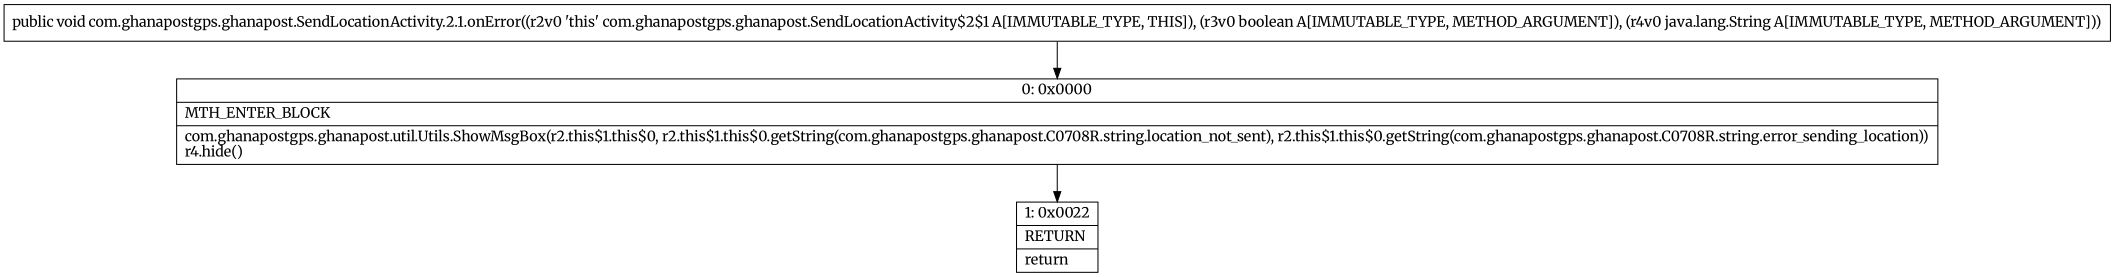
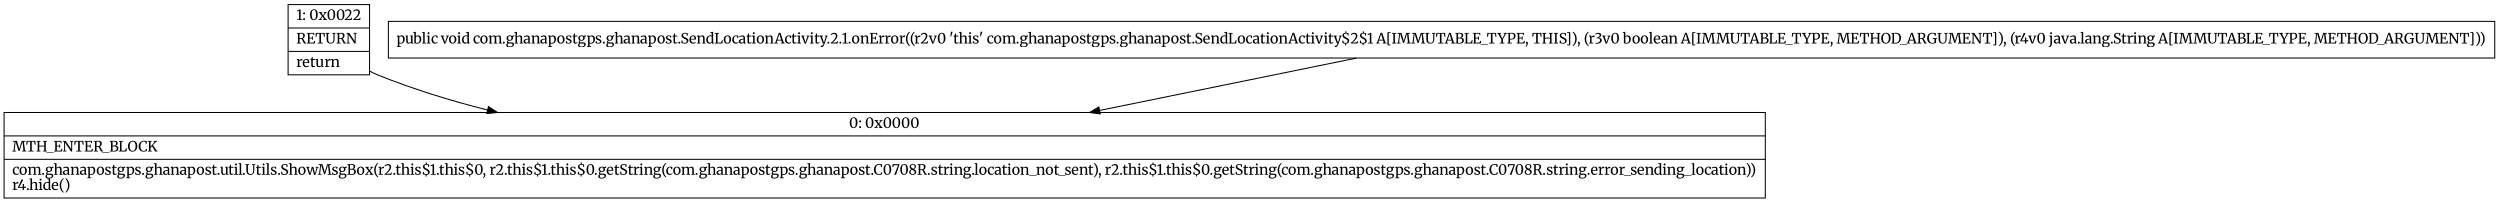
(1057, 178) -> (428, 93)
